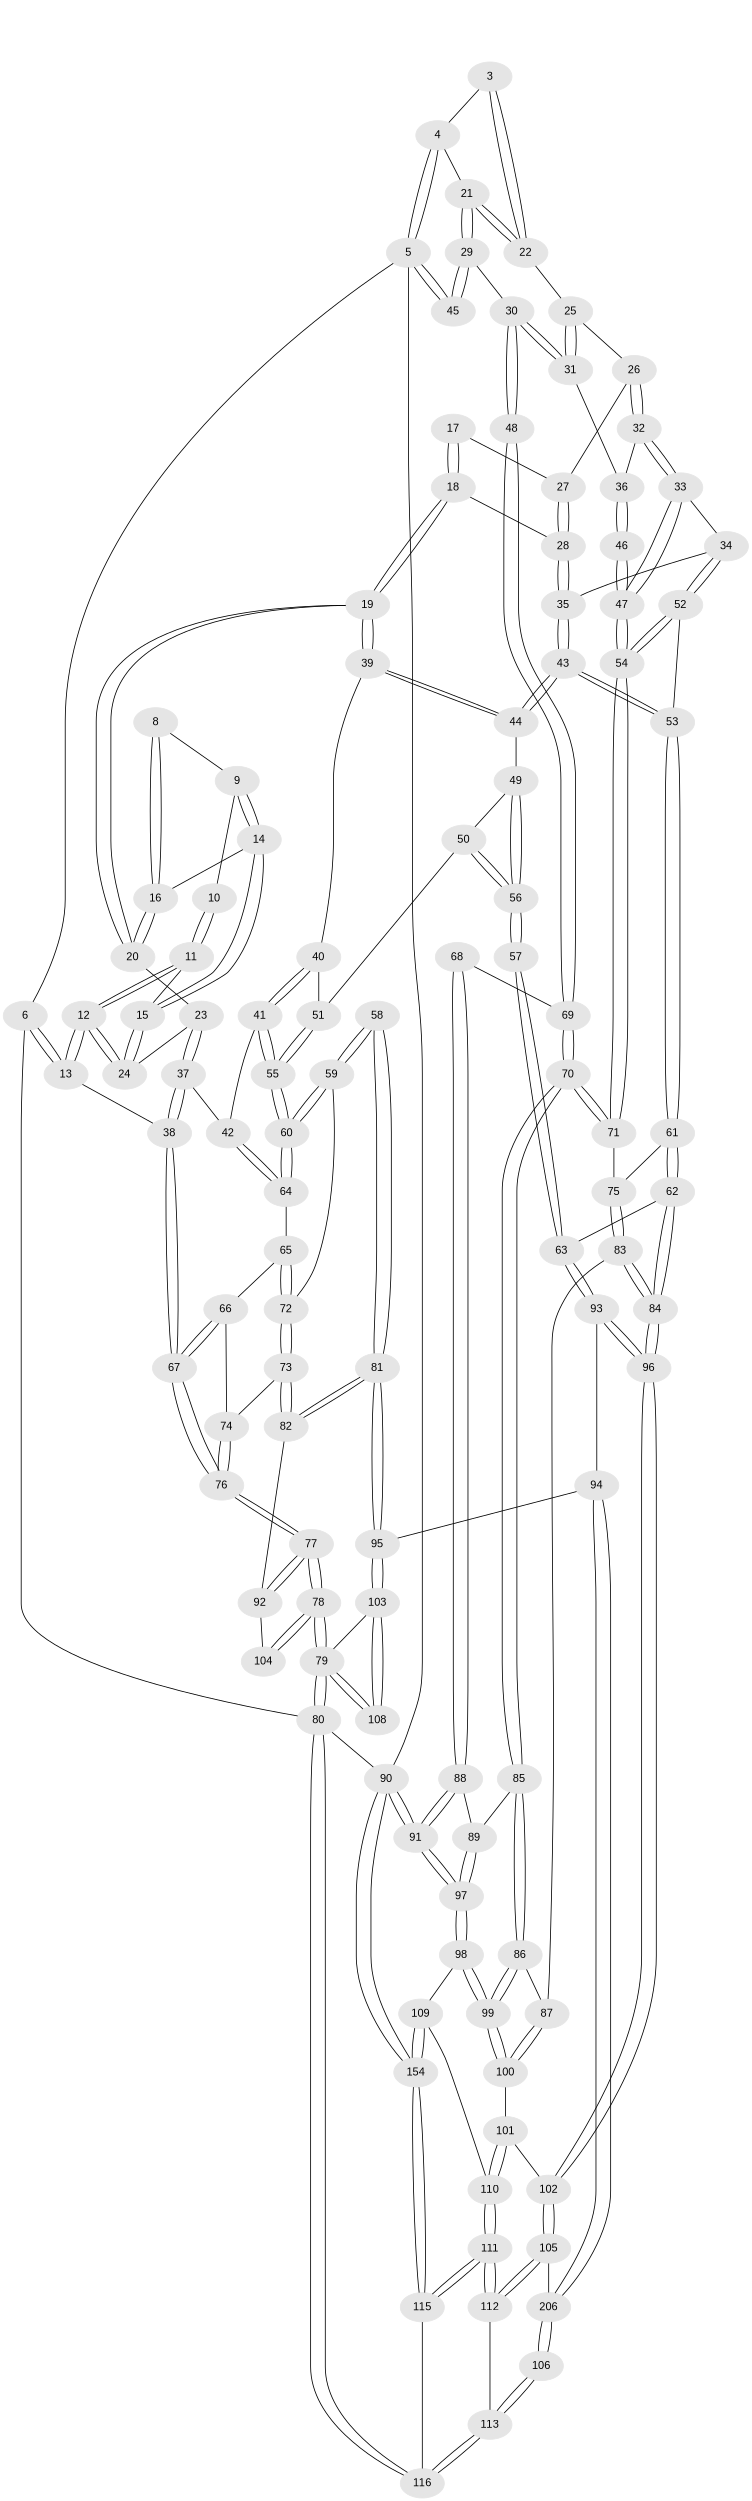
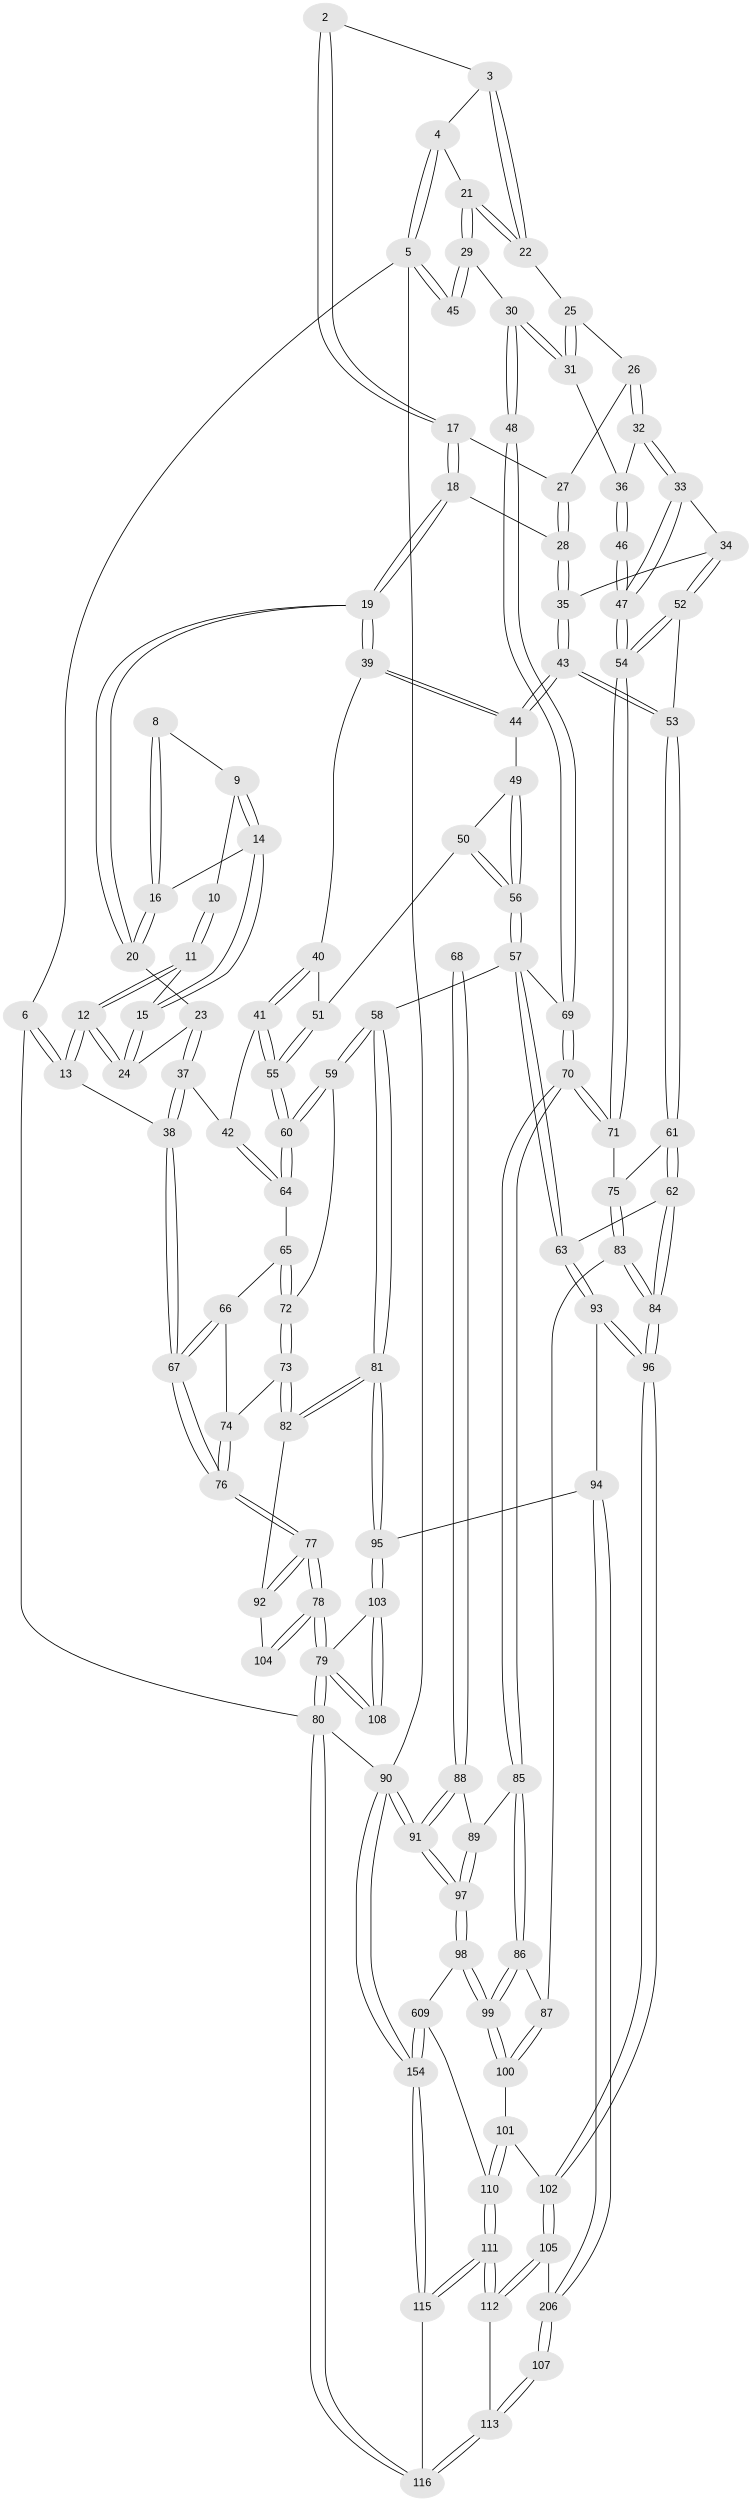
none -> (325, 18)
(511, 985) -> (542, 986)
none -> (448, 988)
(421, 2014) -> (421, 2014)
(541, 2366) -> (541, 2366)
